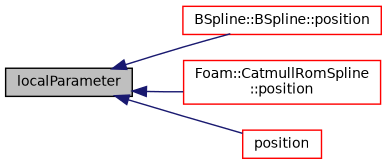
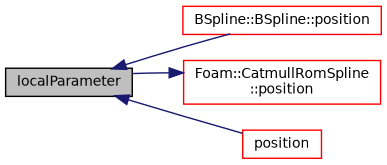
(165, 92) -> (151, 73)
